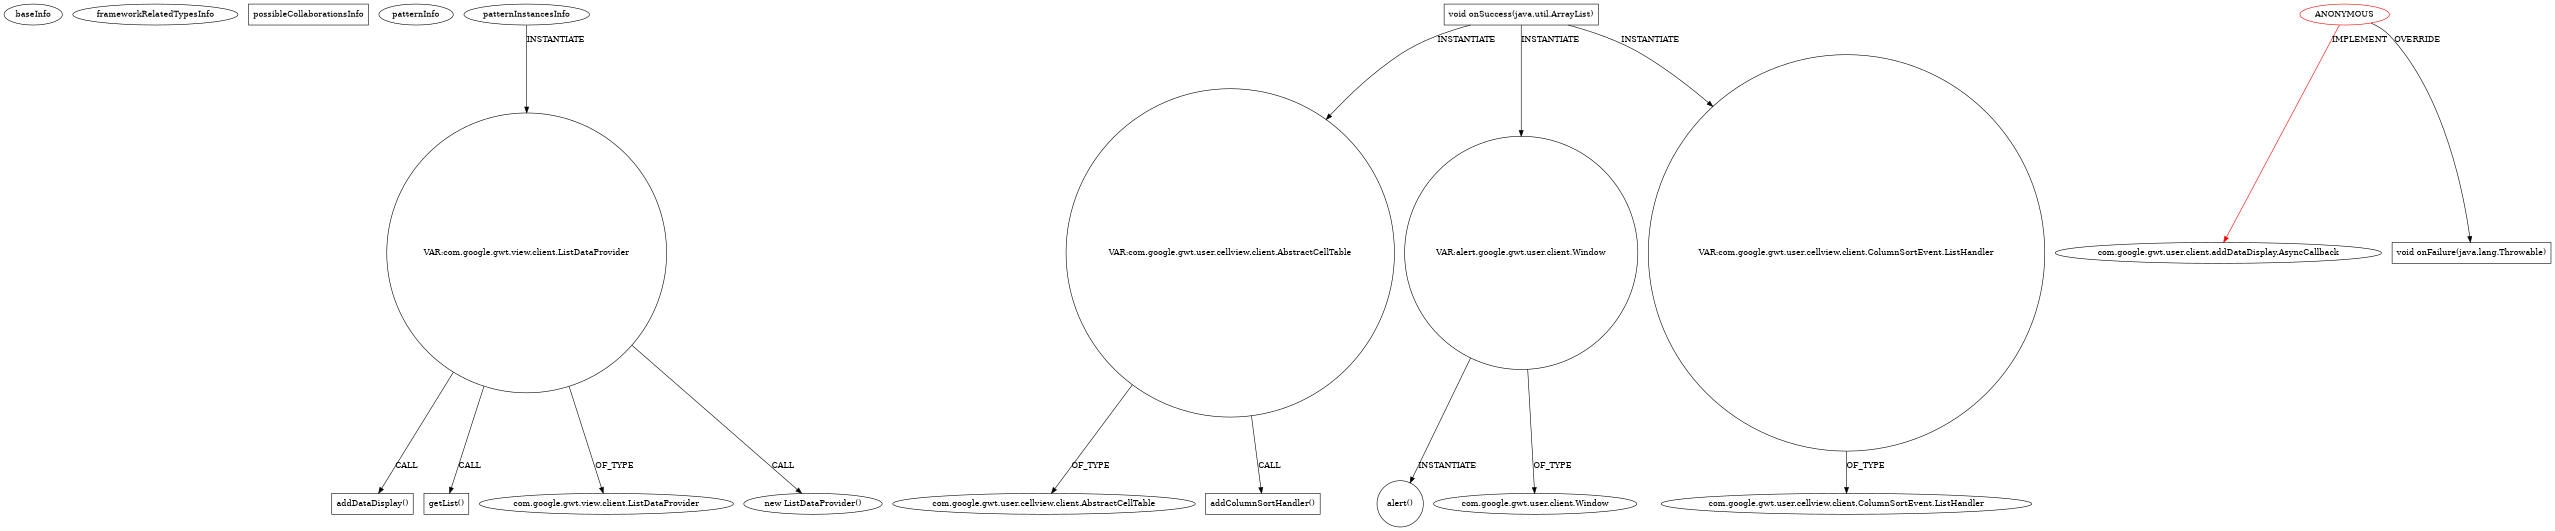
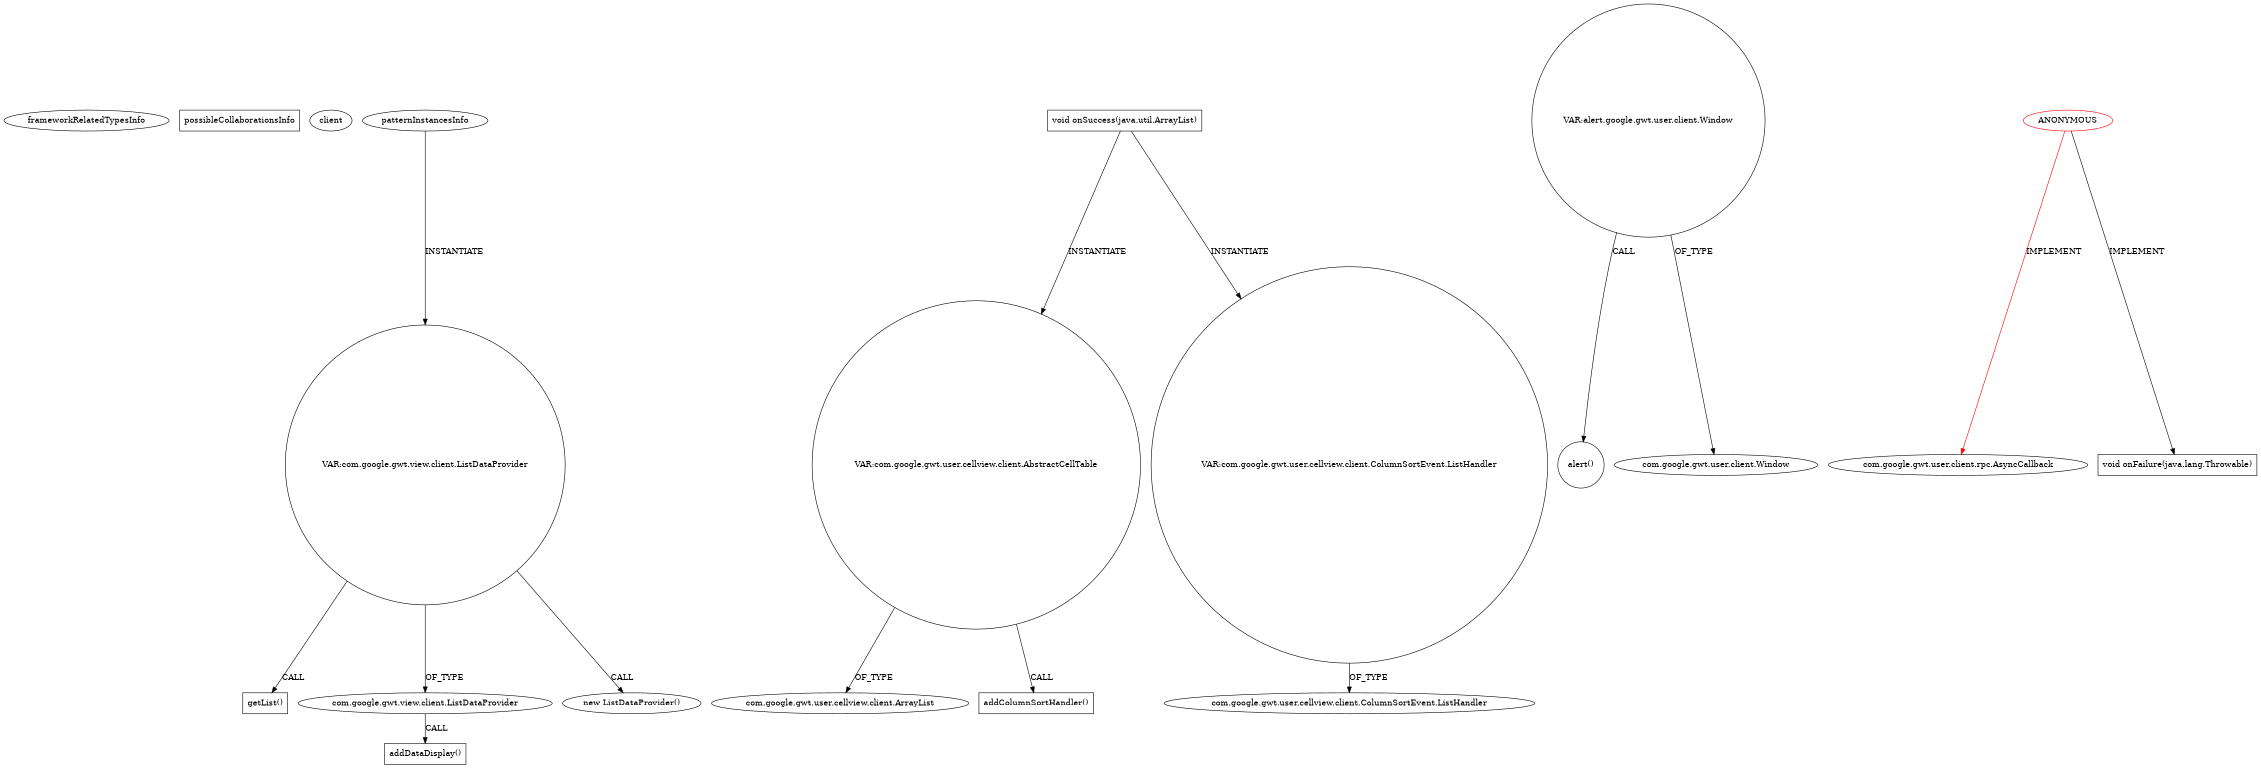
(33, 15) -> none
(416, 15) -> (331, 121)
(2417, 40) -> (2137, 252)
(1521, 78) -> none
(2218, 253) -> (1958, 465)
(418, 430) -> (425, 726)
(1447, 466) -> (1624, 252)
(1044, 504) -> (840, 703)
